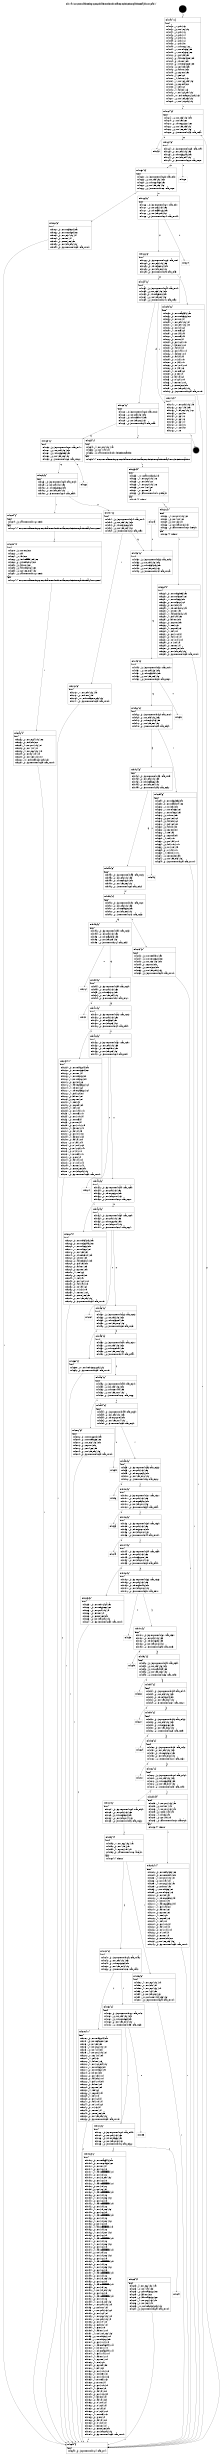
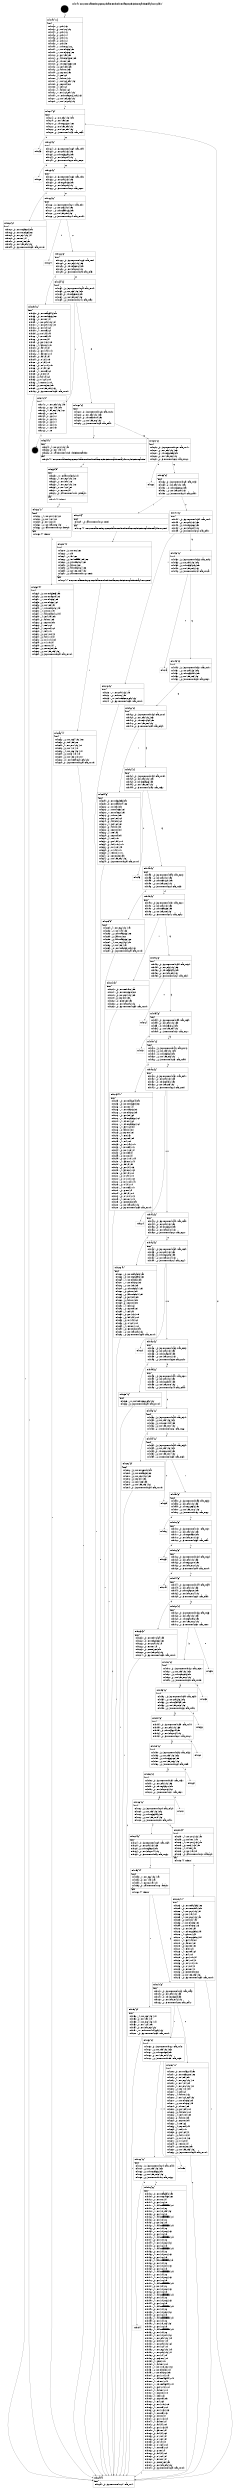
(152, 537) -> (176, 621)
(179, 717) -> none
none -> (136, 903)
